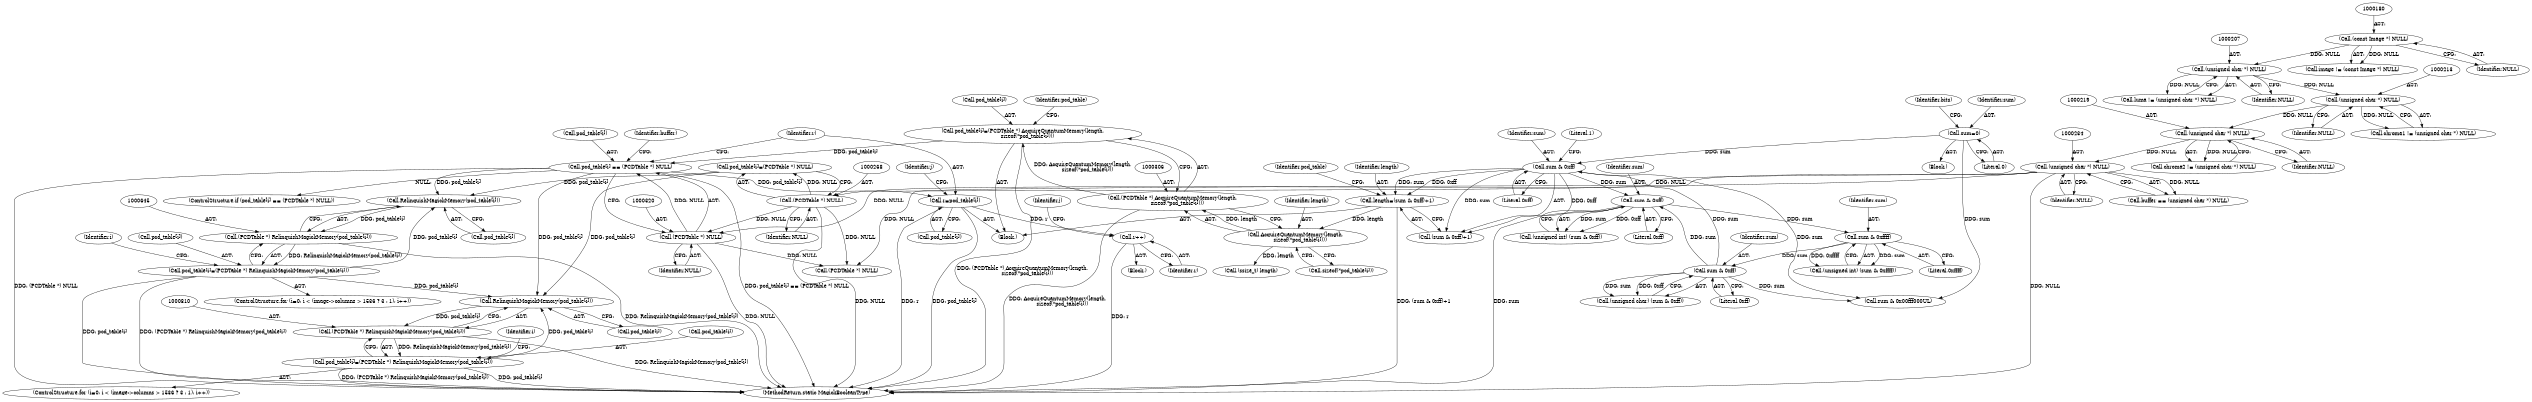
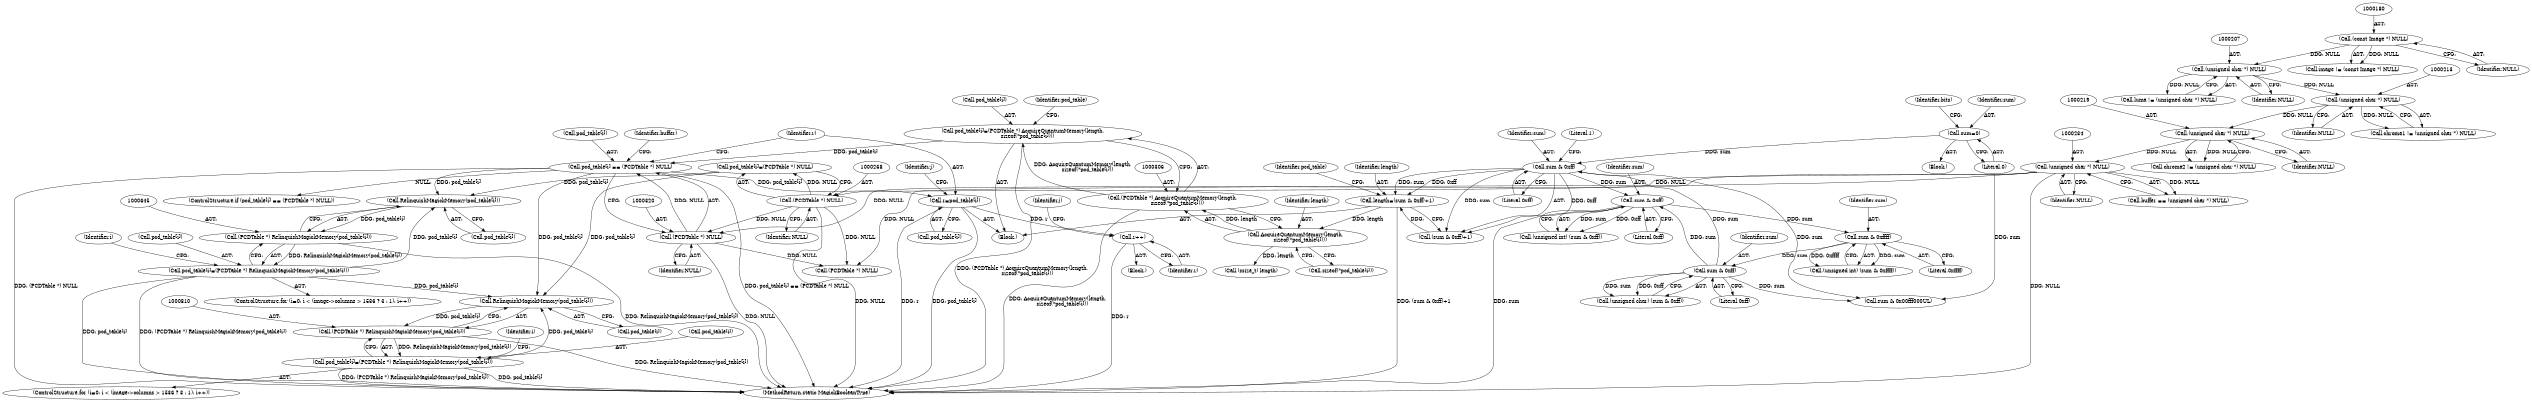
(1418, 219) -> (1418, 219)
(1966, 230) -> (1995, 254)
